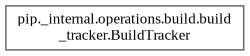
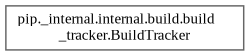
(125, 28) -> (125, 28)
